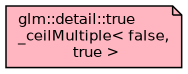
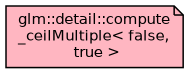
(94, 37) -> (95, 37)
